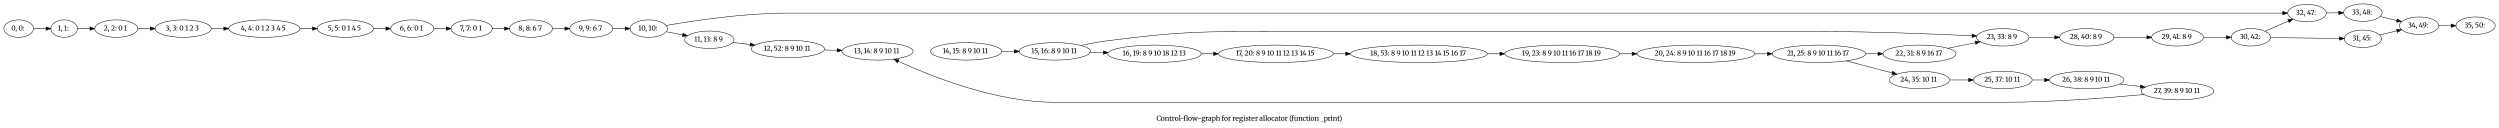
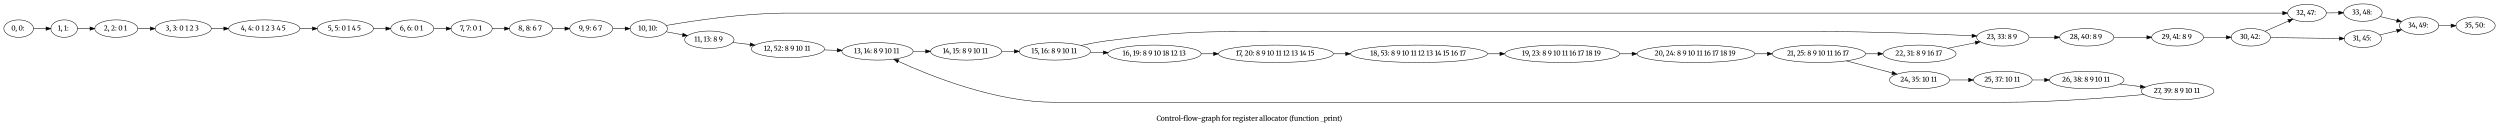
none -> (919, 51)
